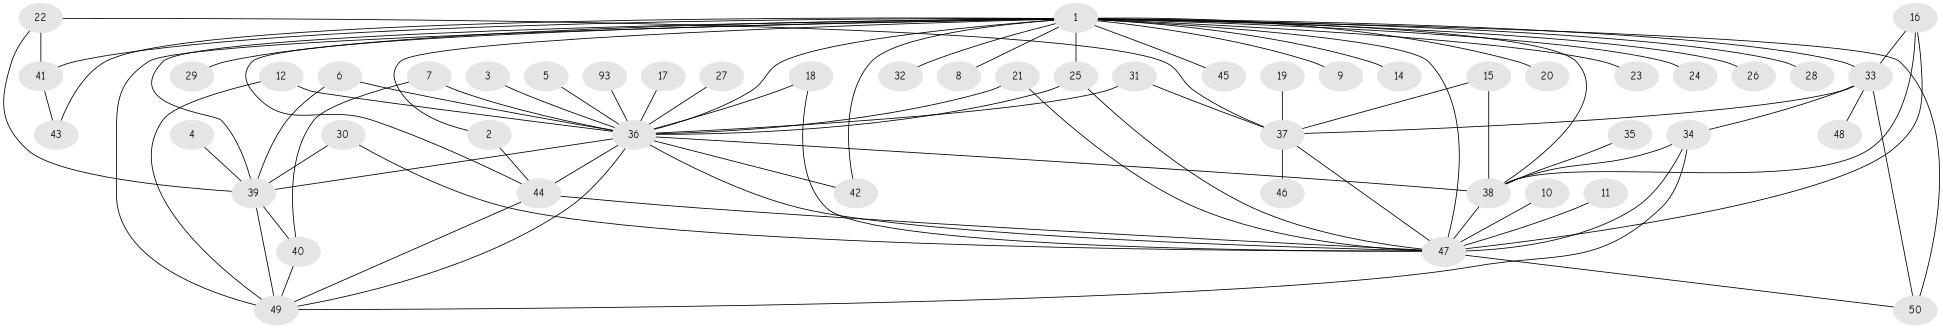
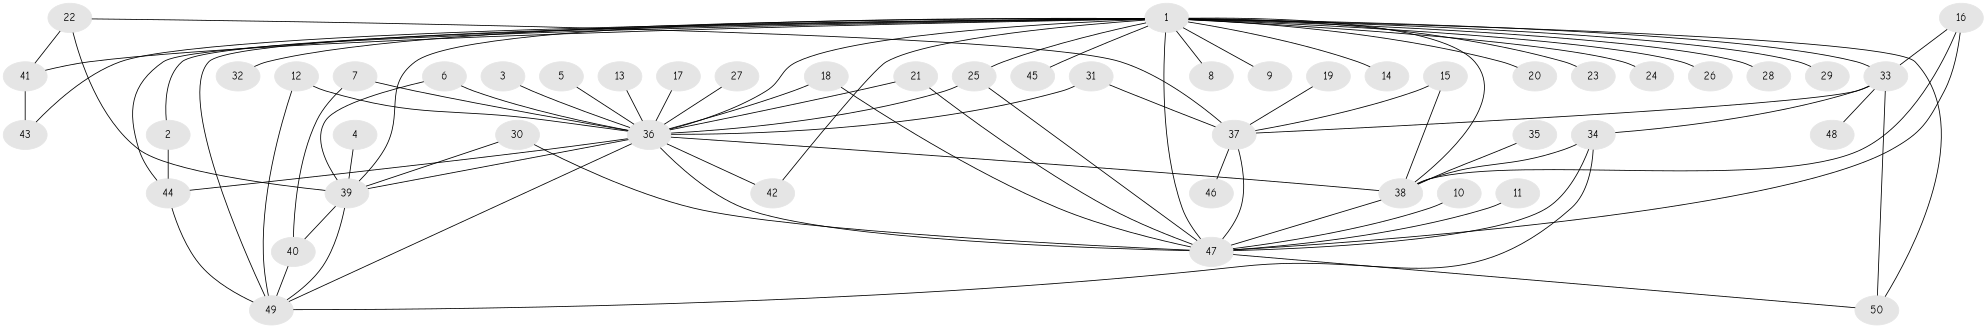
(605, 76) -> (620, 76)
(1034, 229) -> none
